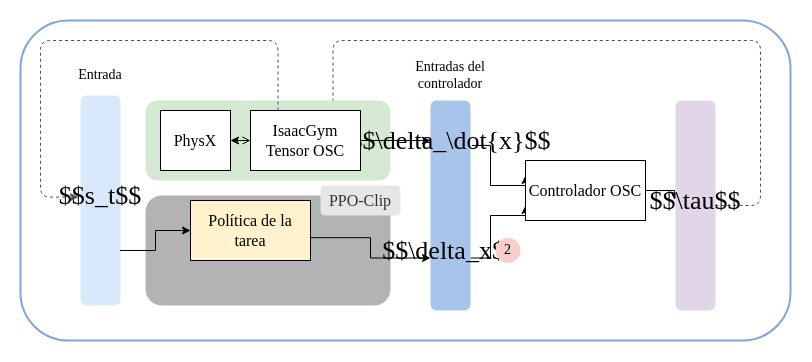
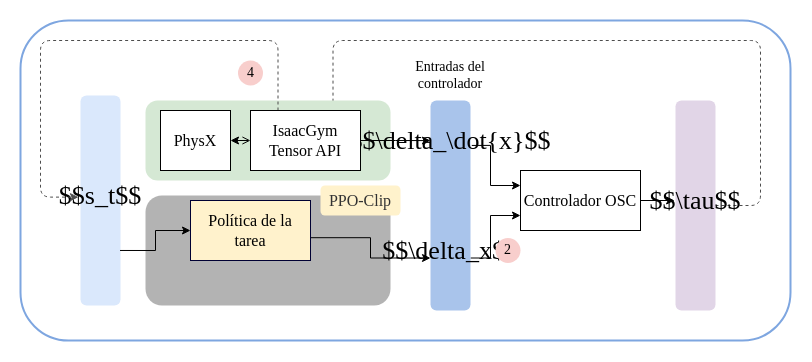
none -> (251, 73)
(101, 76) -> none
(306, 141) -> (306, 141)
(586, 191) -> (581, 201)
(361, 201) -> (361, 201)
